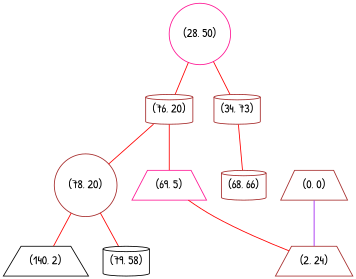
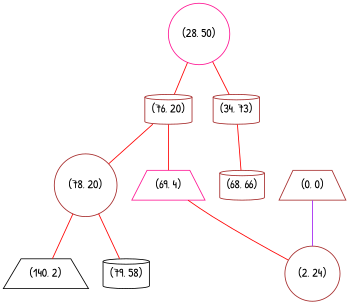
(169, 185) -> (168, 185)
(314, 261) -> (312, 274)
